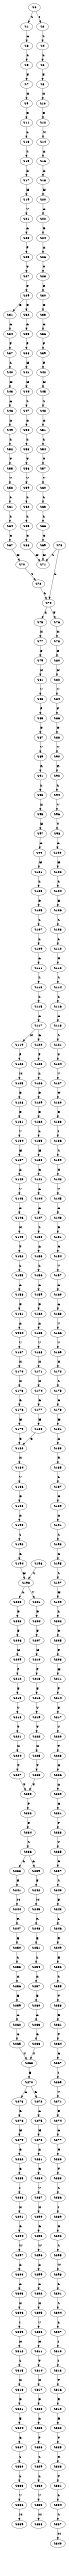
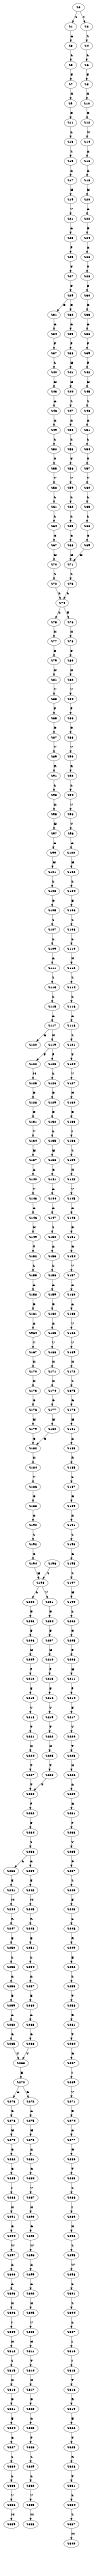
(52, 554) -> (71, 573)
(39, 1053) -> (52, 1053)
(58, 1391) -> (71, 1391)
